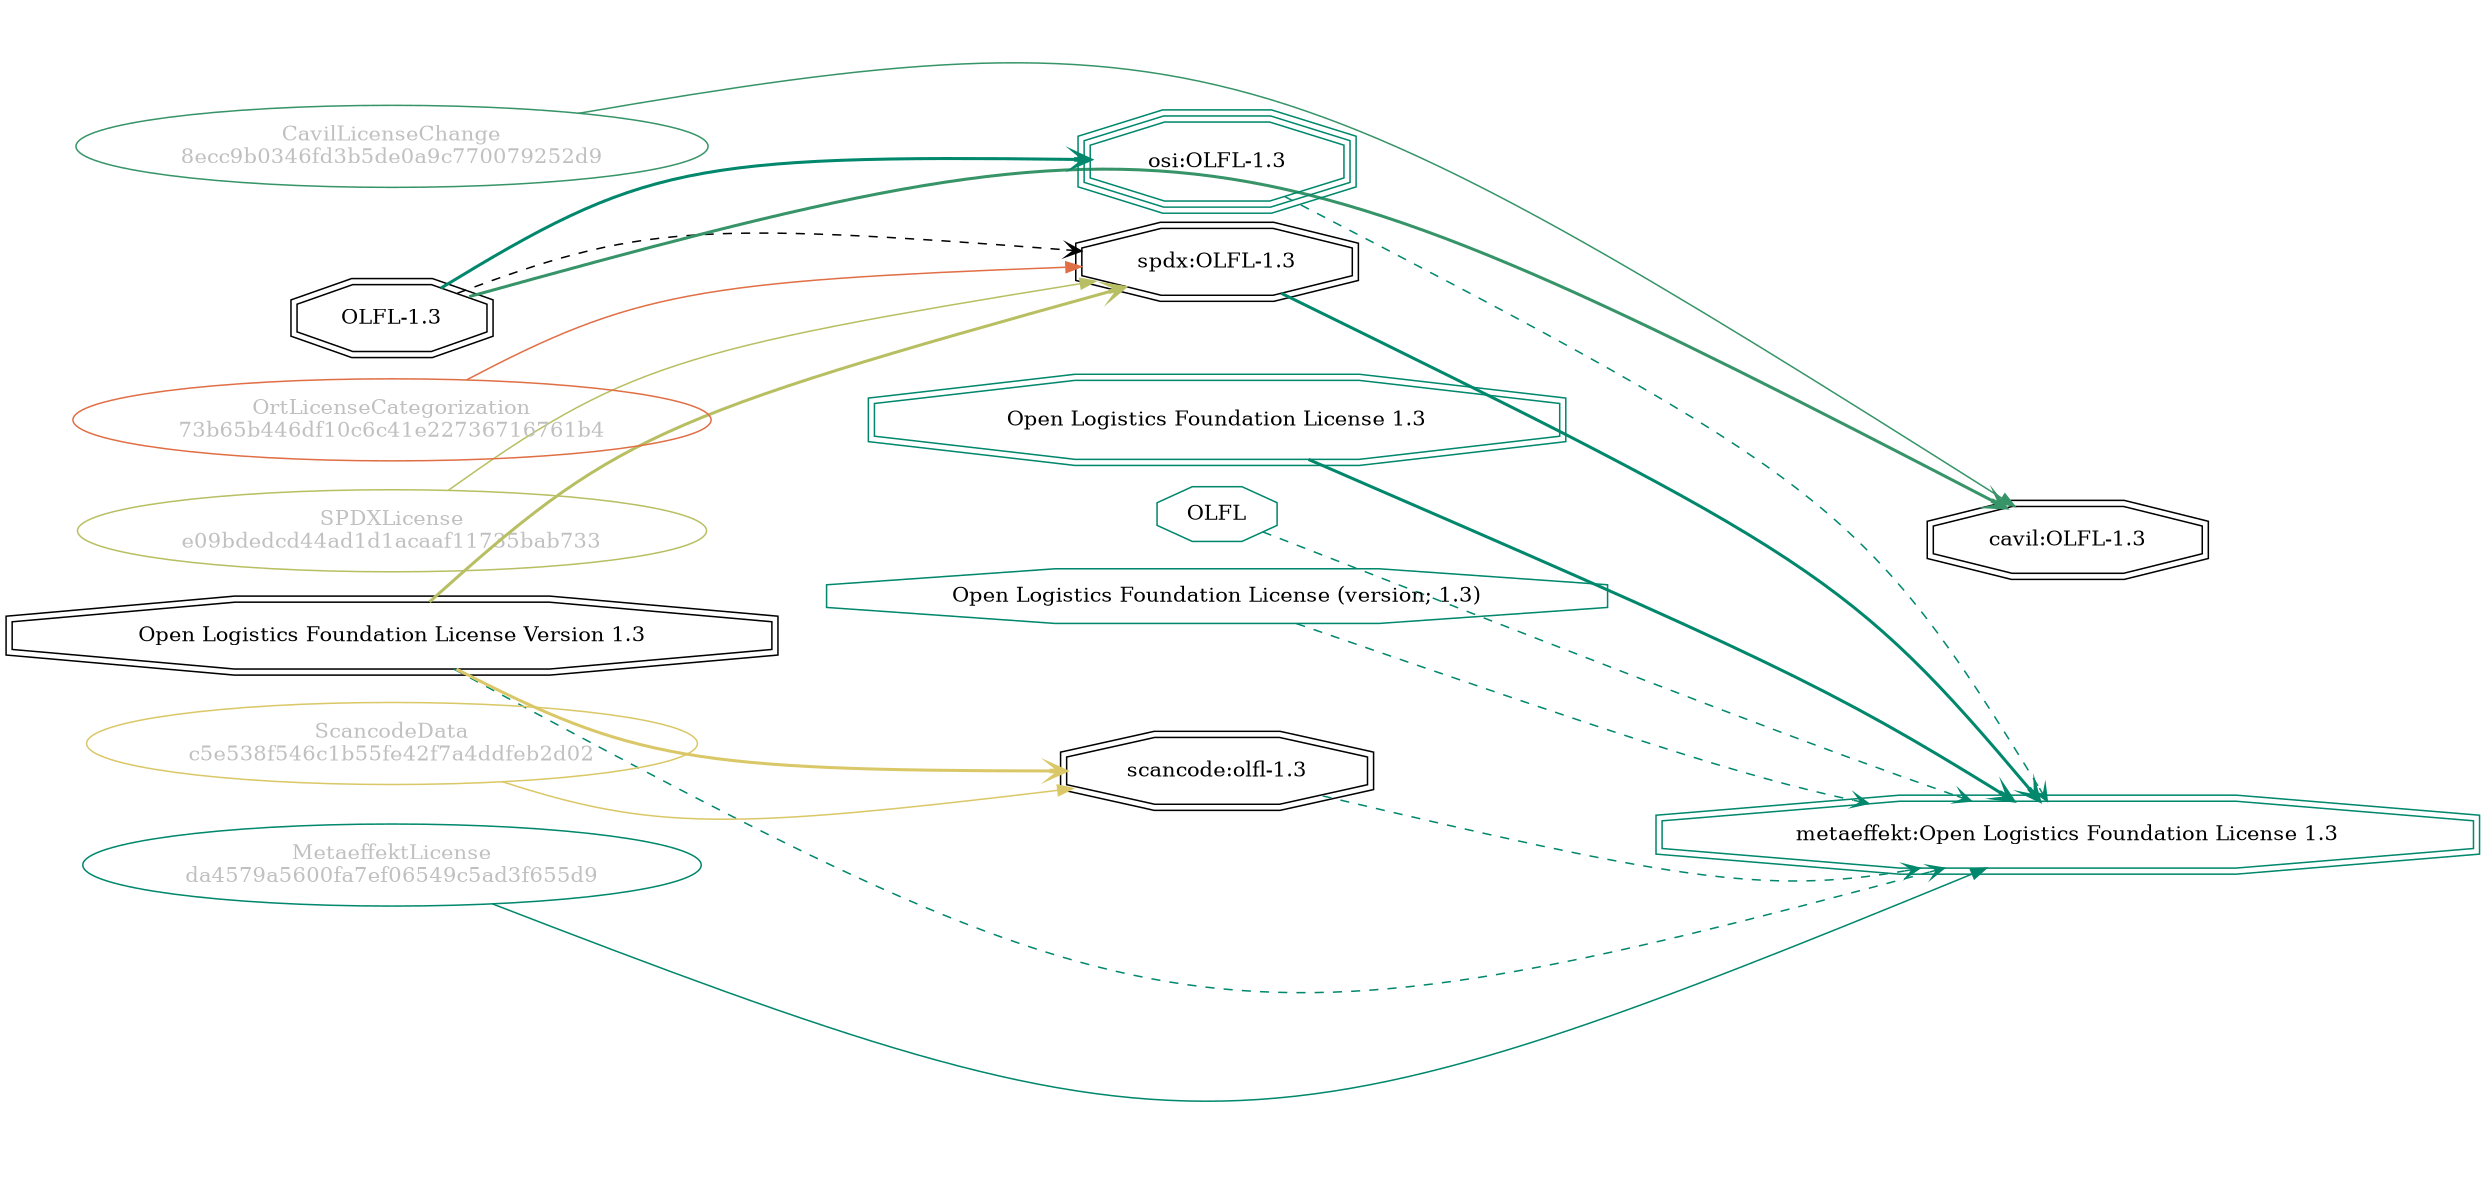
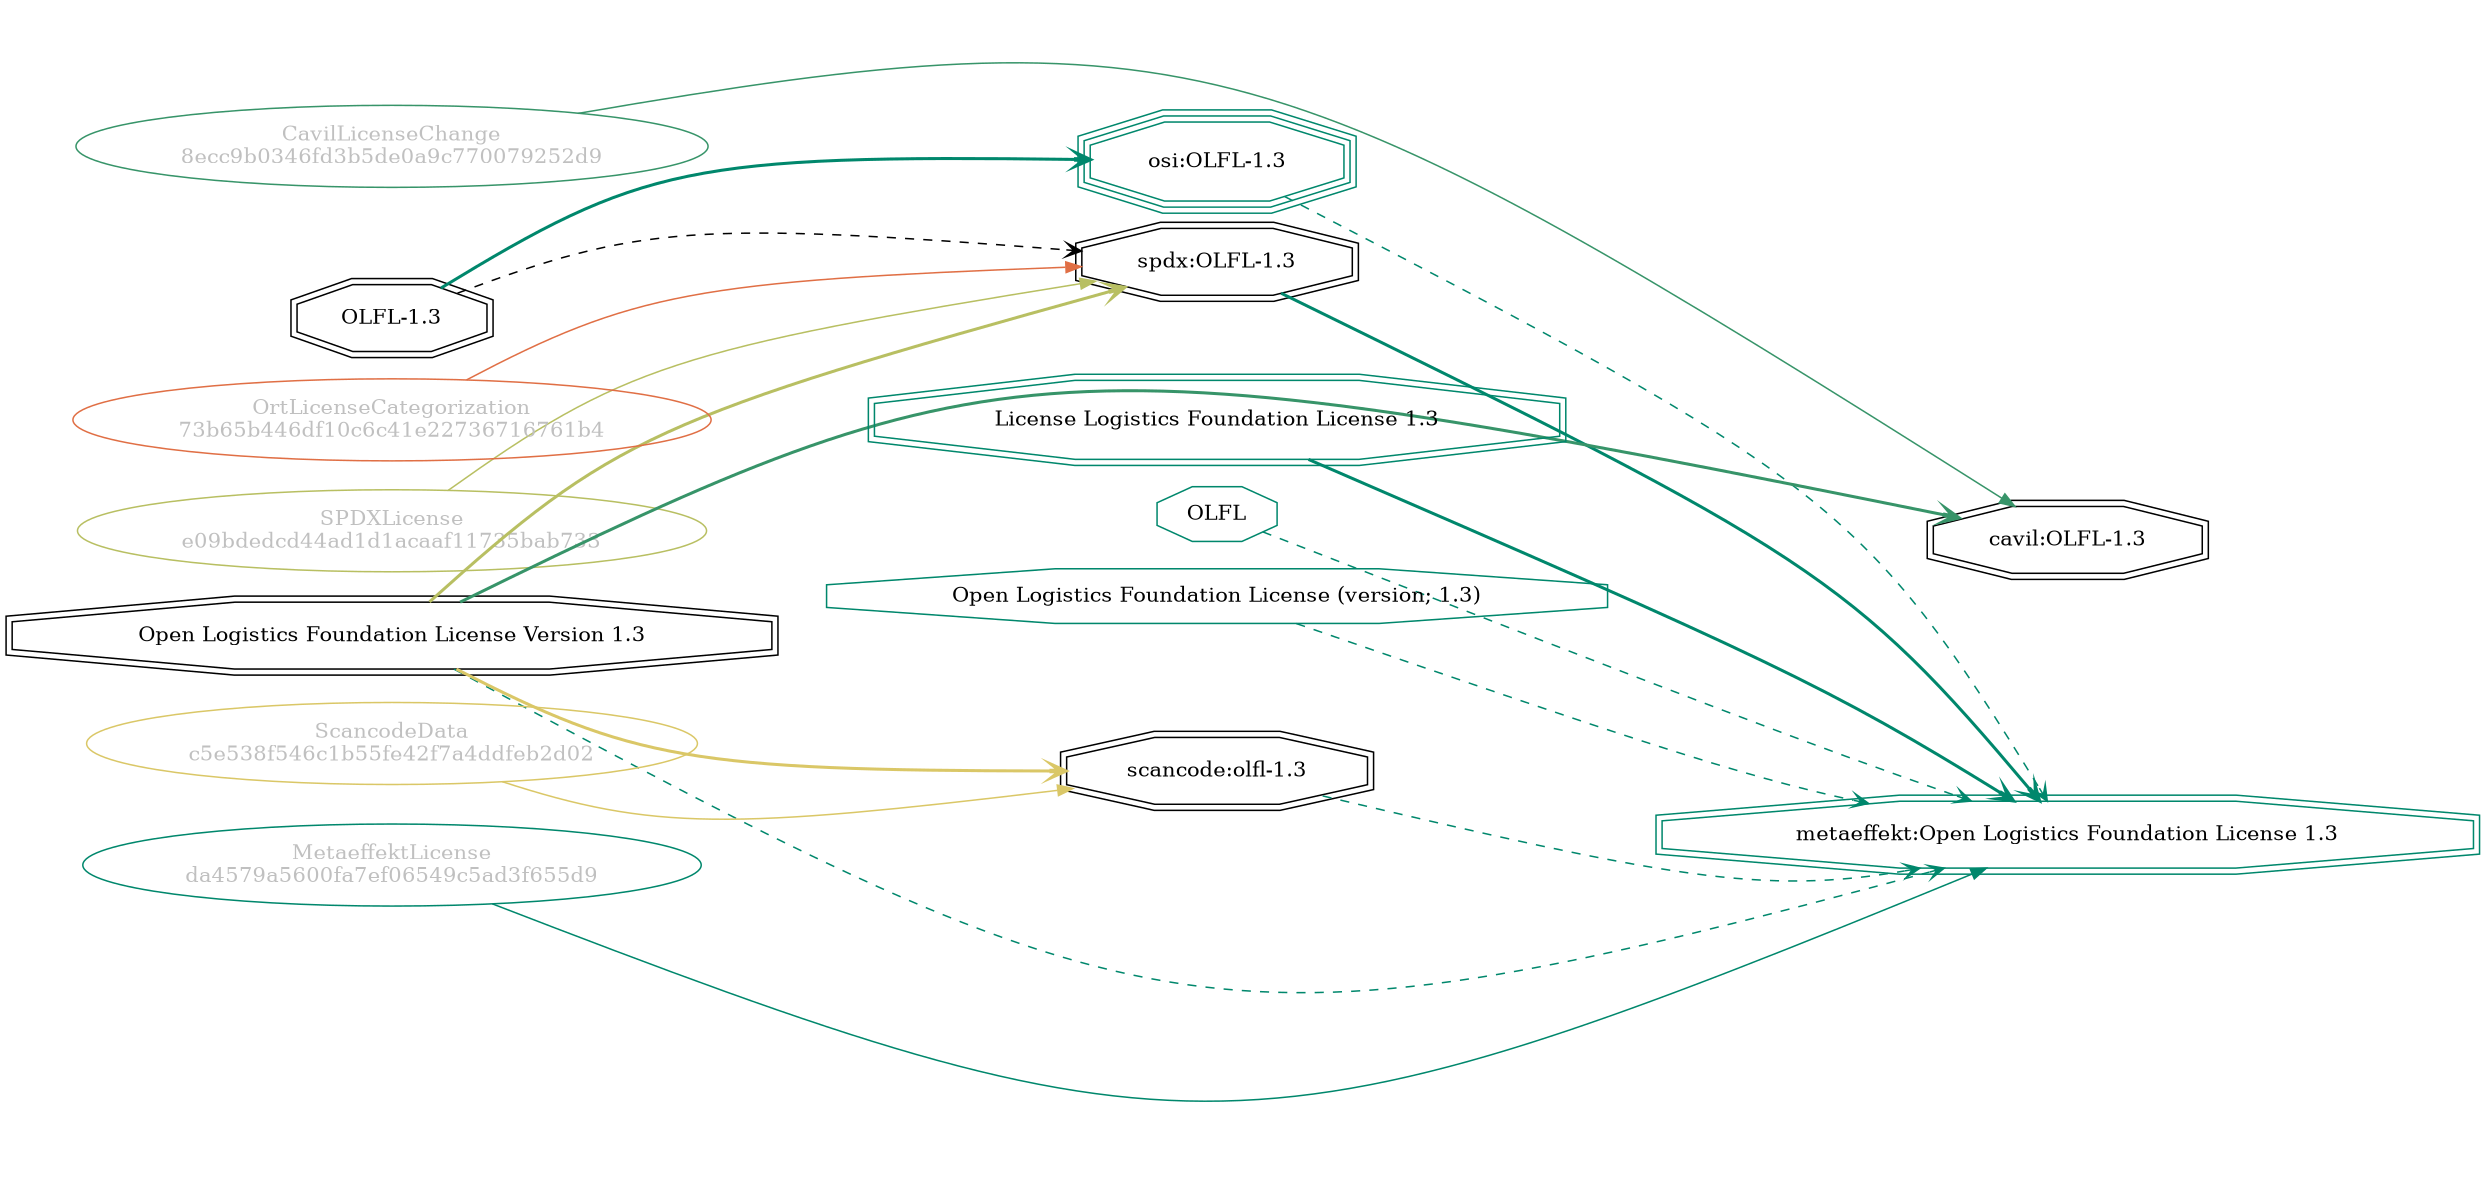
(1257, 186) -> (1188, 394)
(1217, 420) -> (1217, 420)
